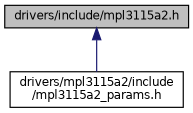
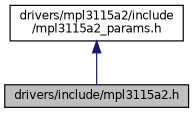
(97, 56) -> (97, 69)
